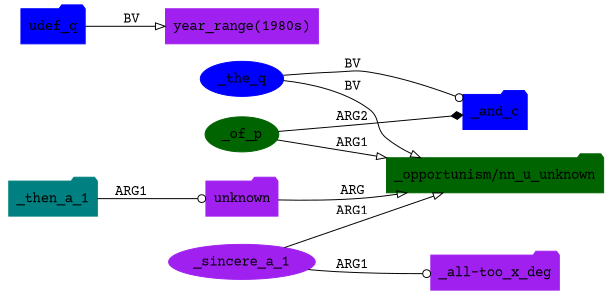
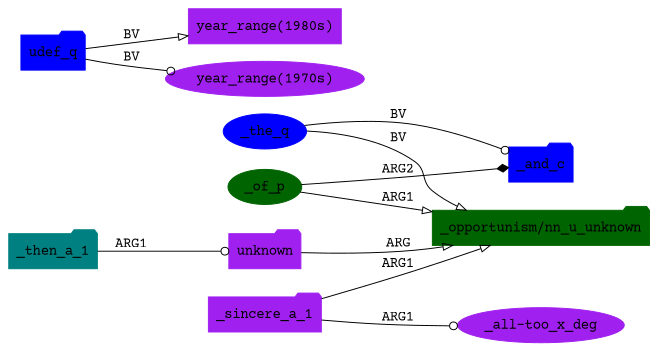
none -> (265, 79)
(242, 262) -> (265, 314)
(495, 273) -> (541, 325)
